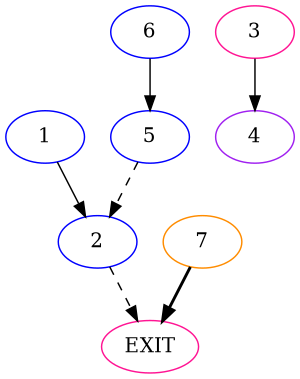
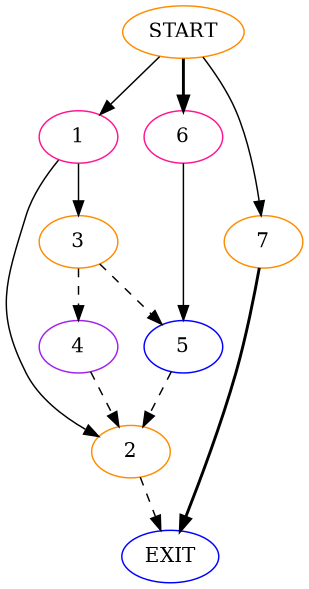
(150, 32) -> (183, 137)
none -> (183, 32)
(255, 32) -> (79, 242)
(255, 77) -> (79, 287)
(45, 137) -> (79, 137)
none -> (79, 182)
(98, 242) -> (131, 452)
none -> (126, 289)
(150, 347) -> (170, 557)
none -> (101, 393)
